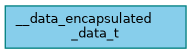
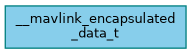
(96, 27) -> (96, 27)
